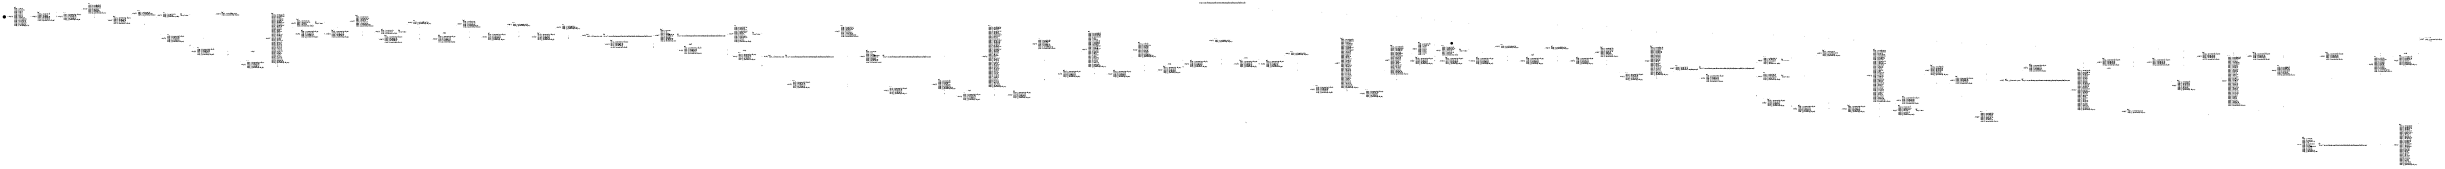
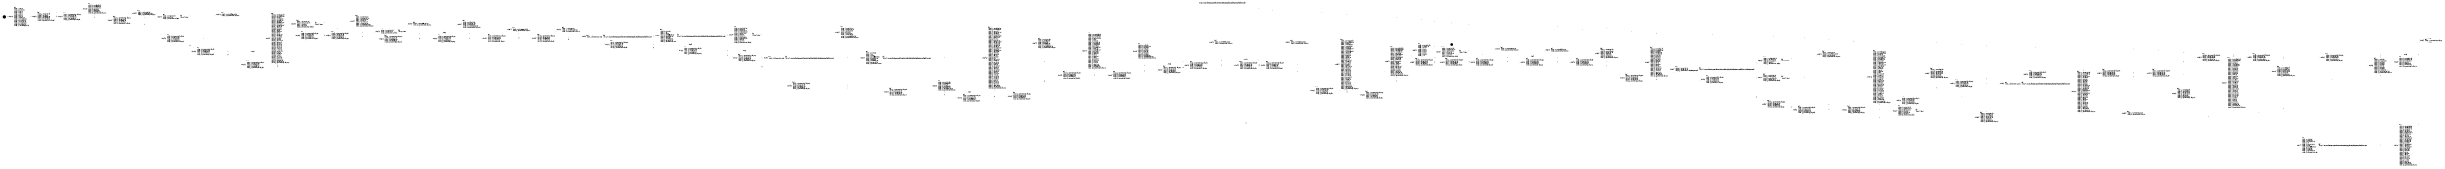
(2109, 68) -> none
